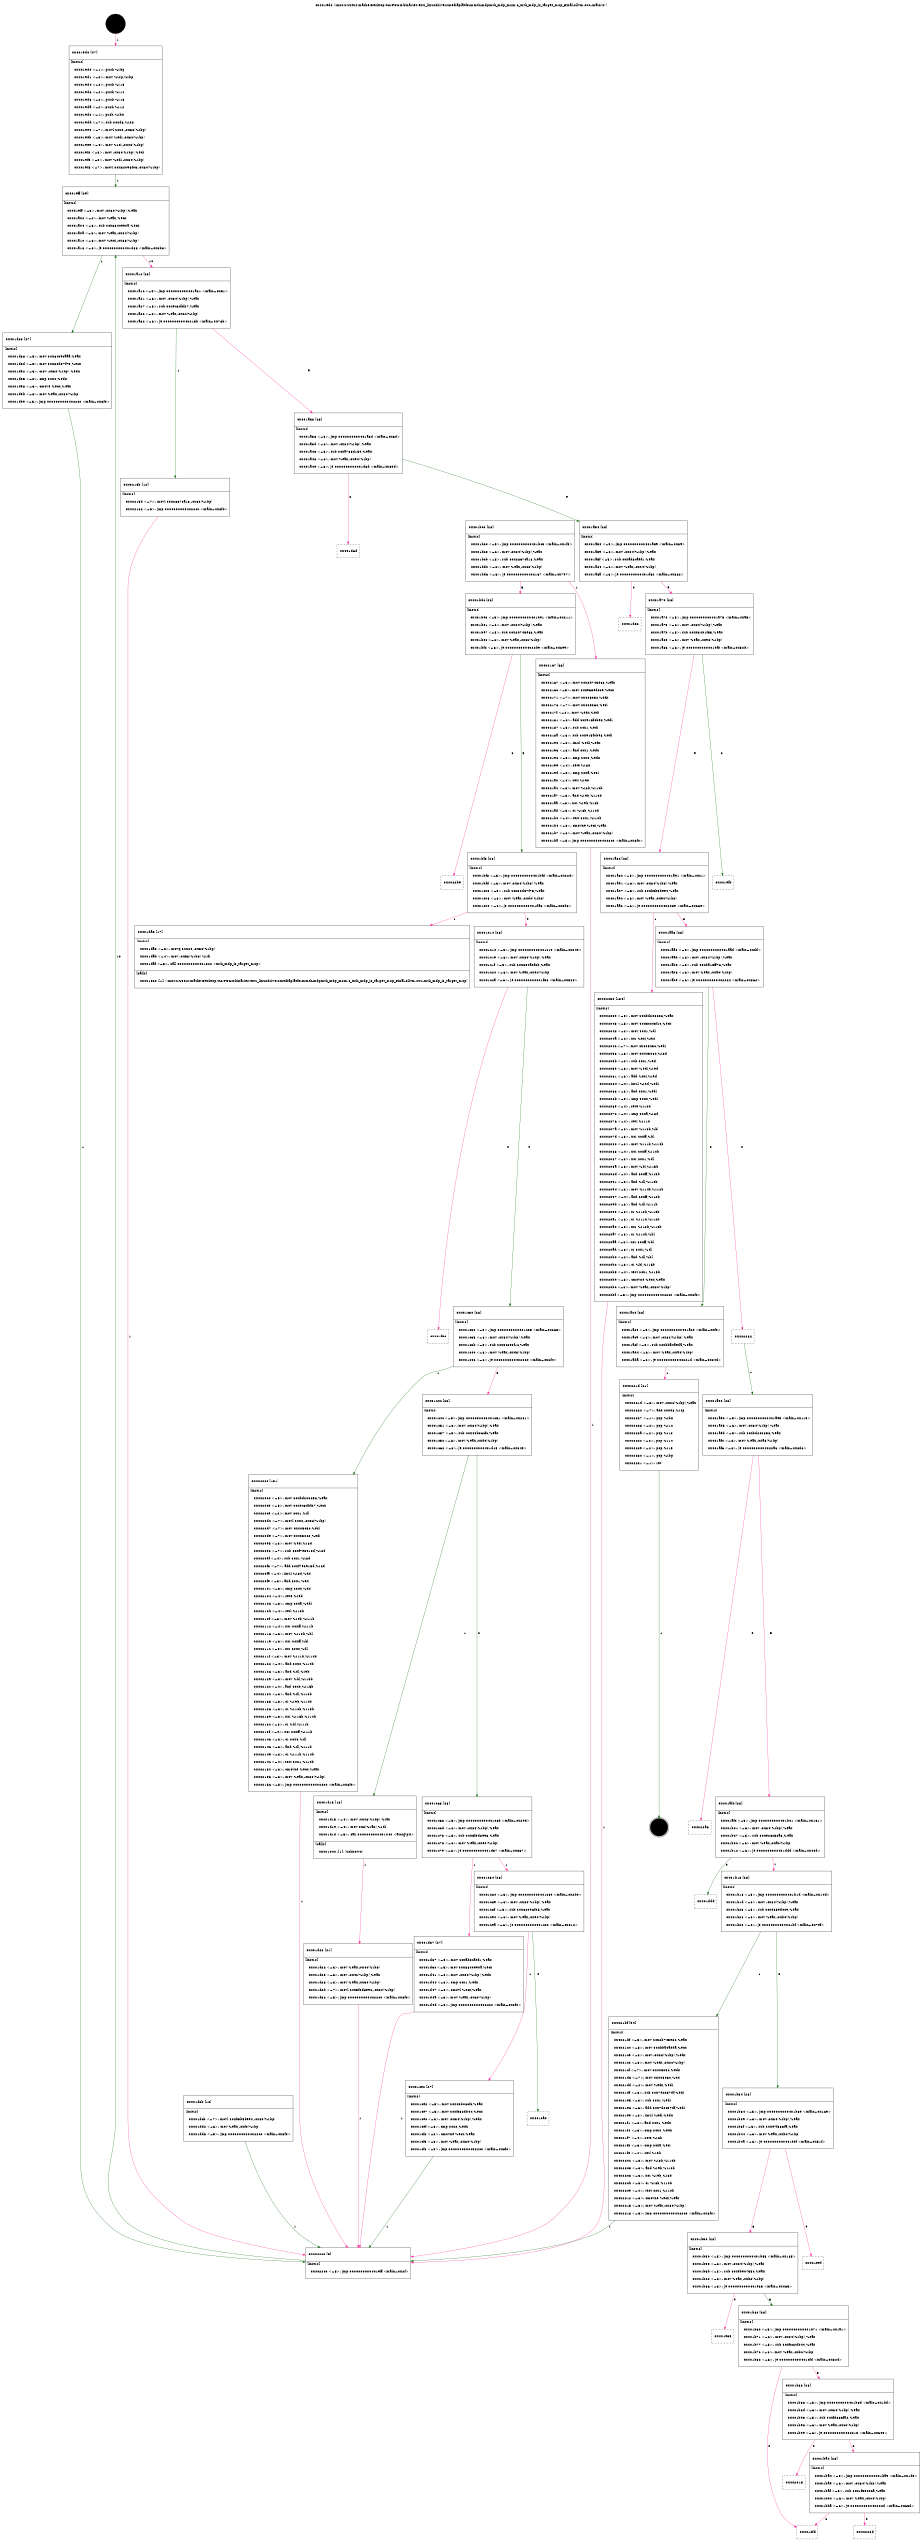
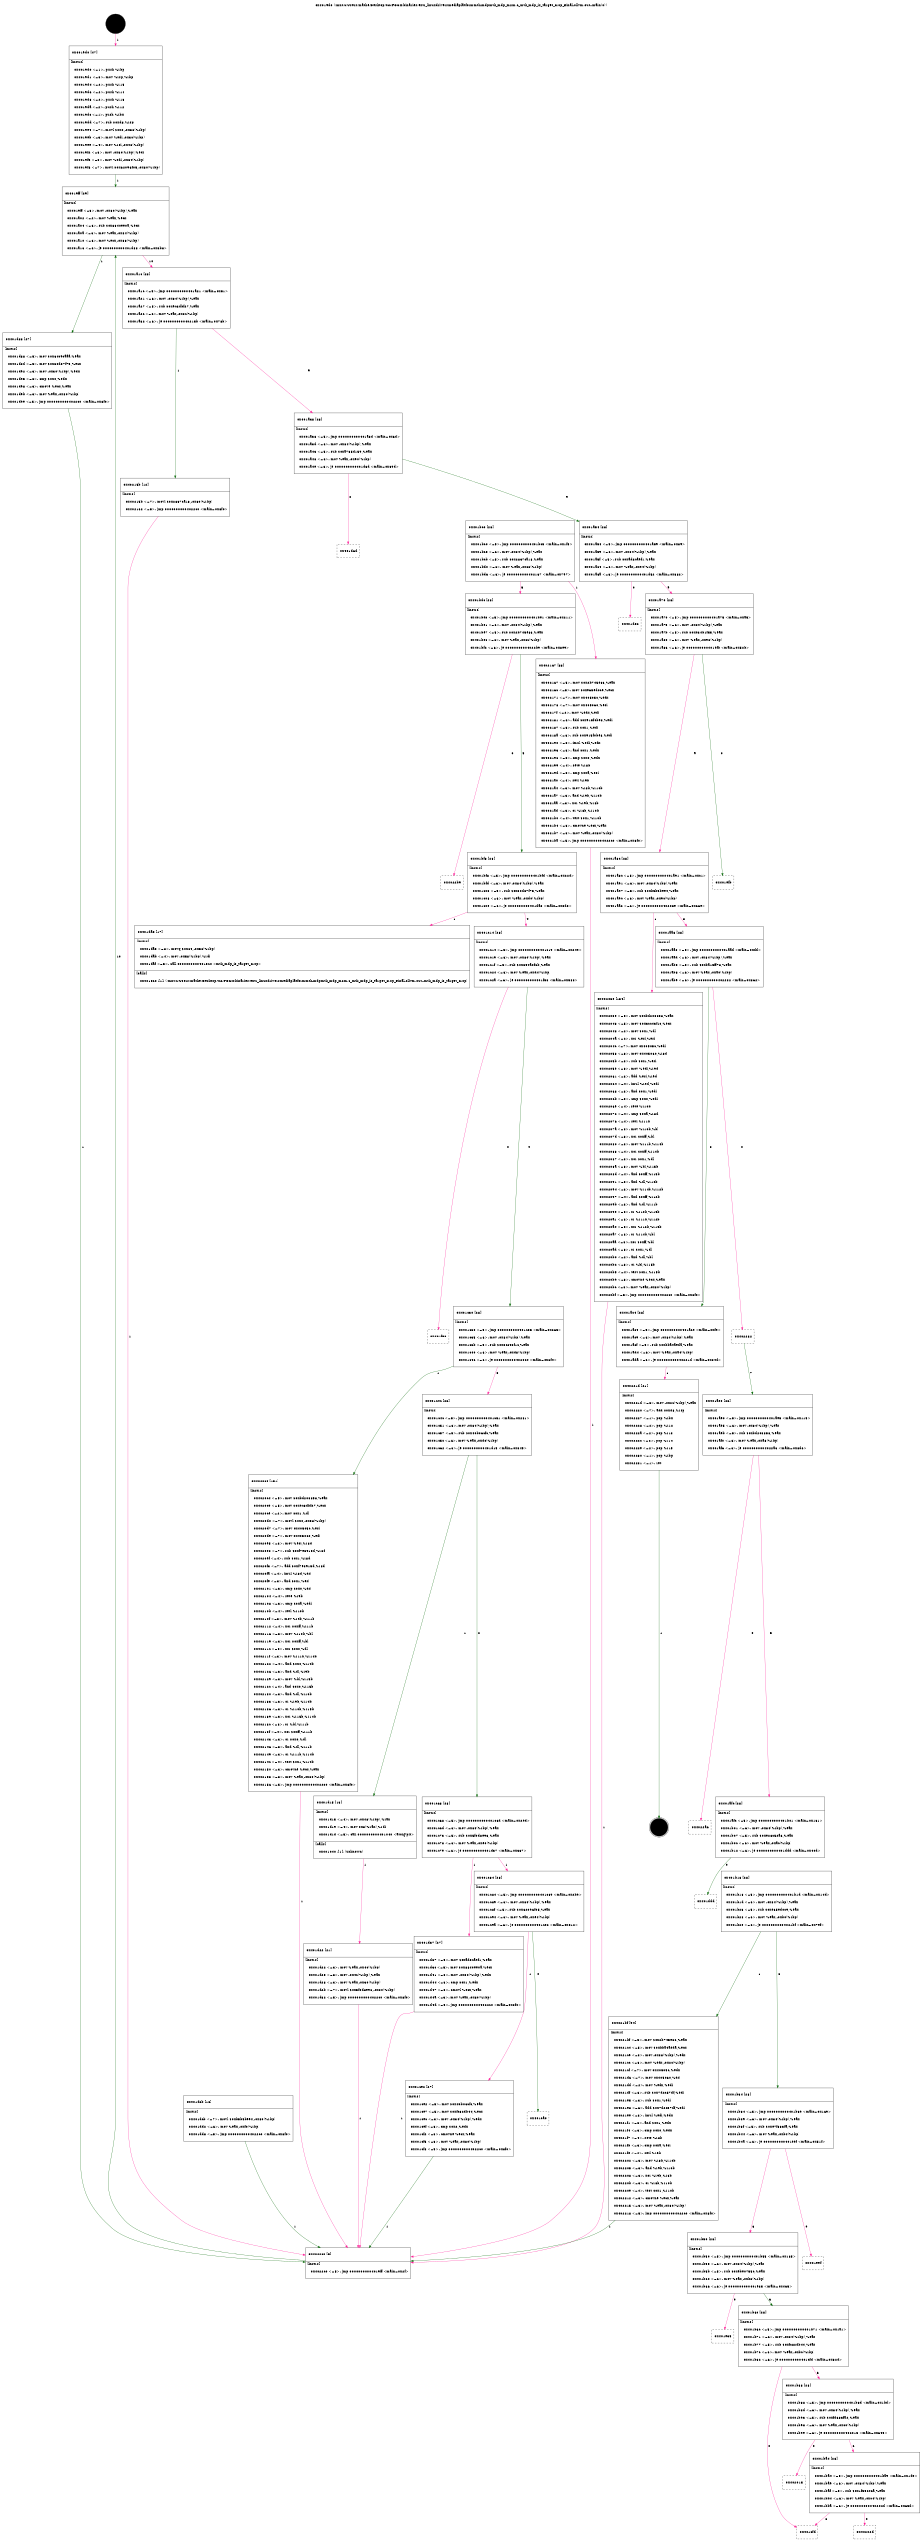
(773, 1863) -> none
